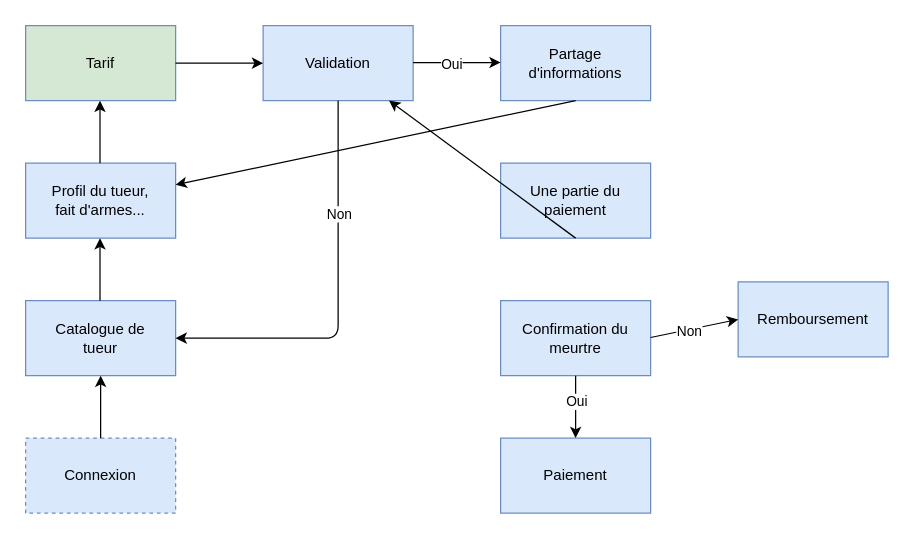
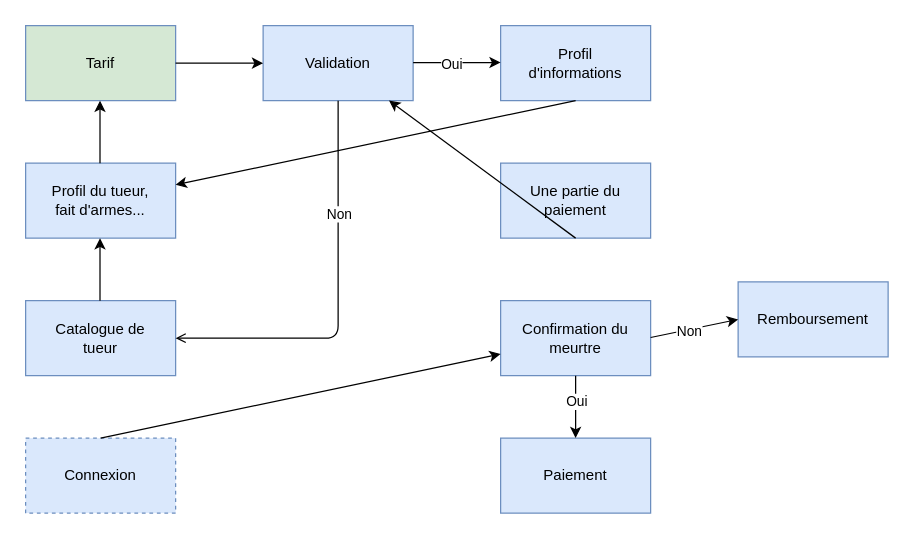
(576, 63) -> (576, 63)
(185, 338) -> (183, 338)
(101, 411) -> (297, 397)
